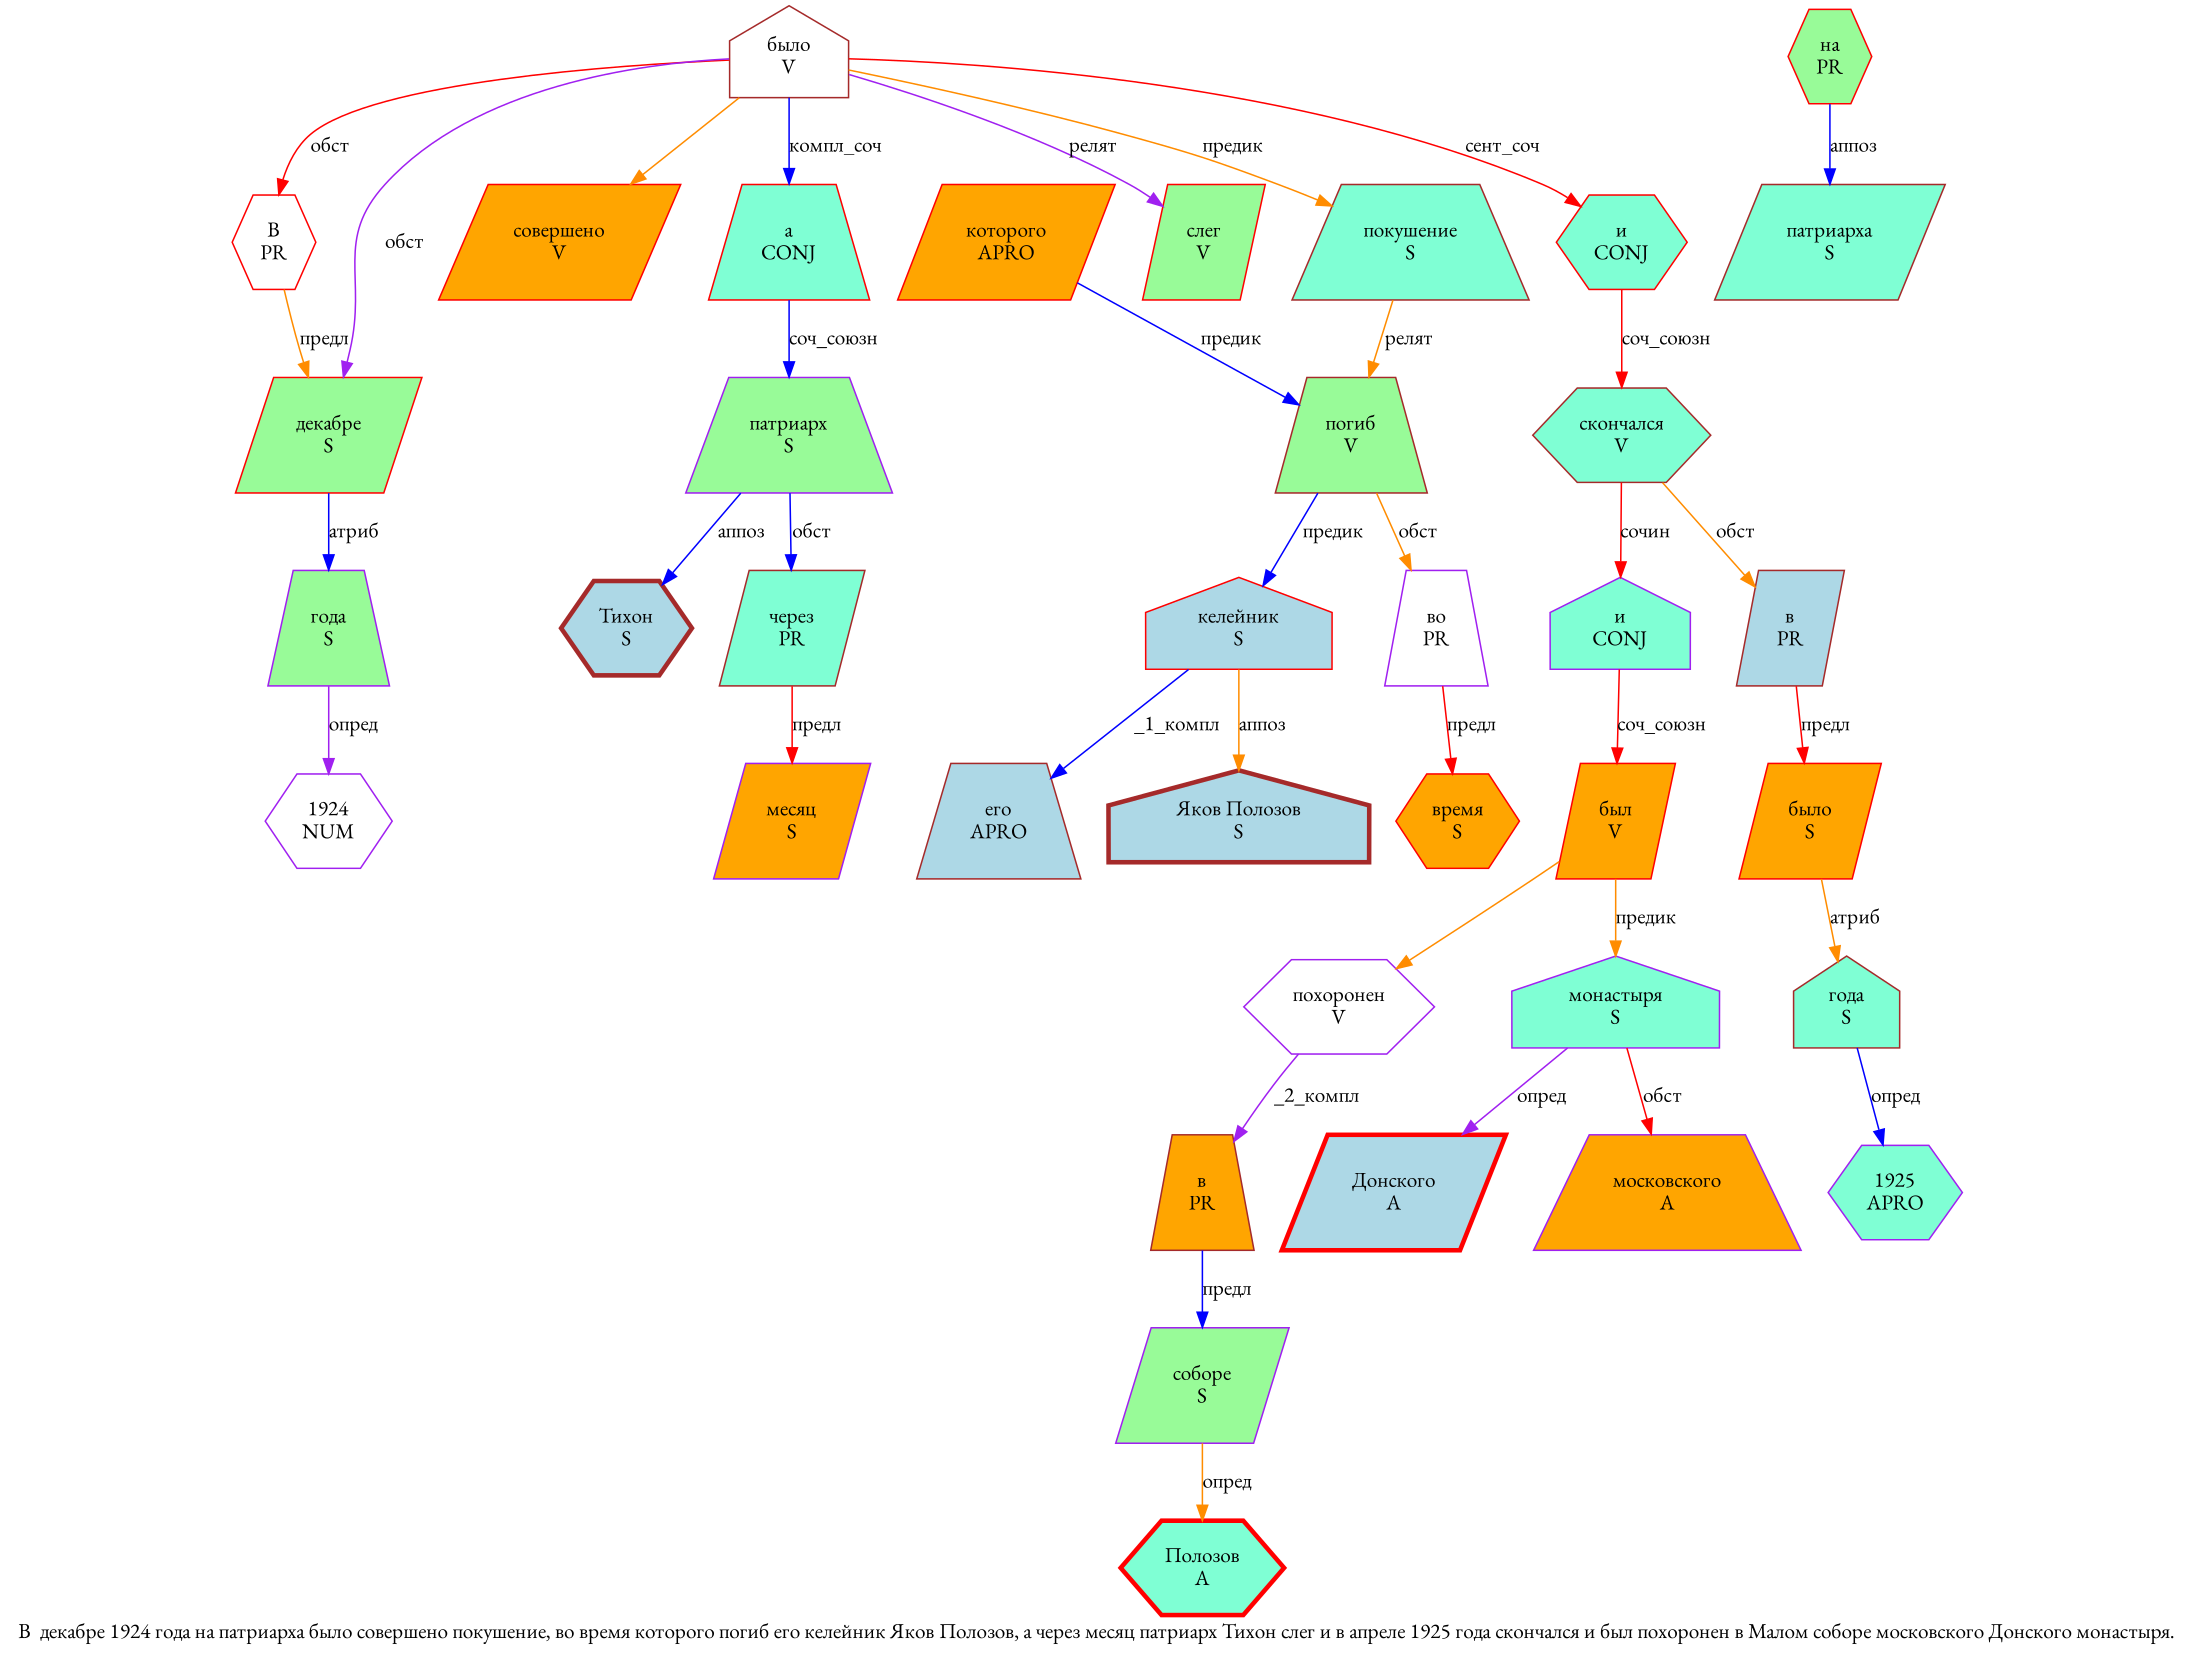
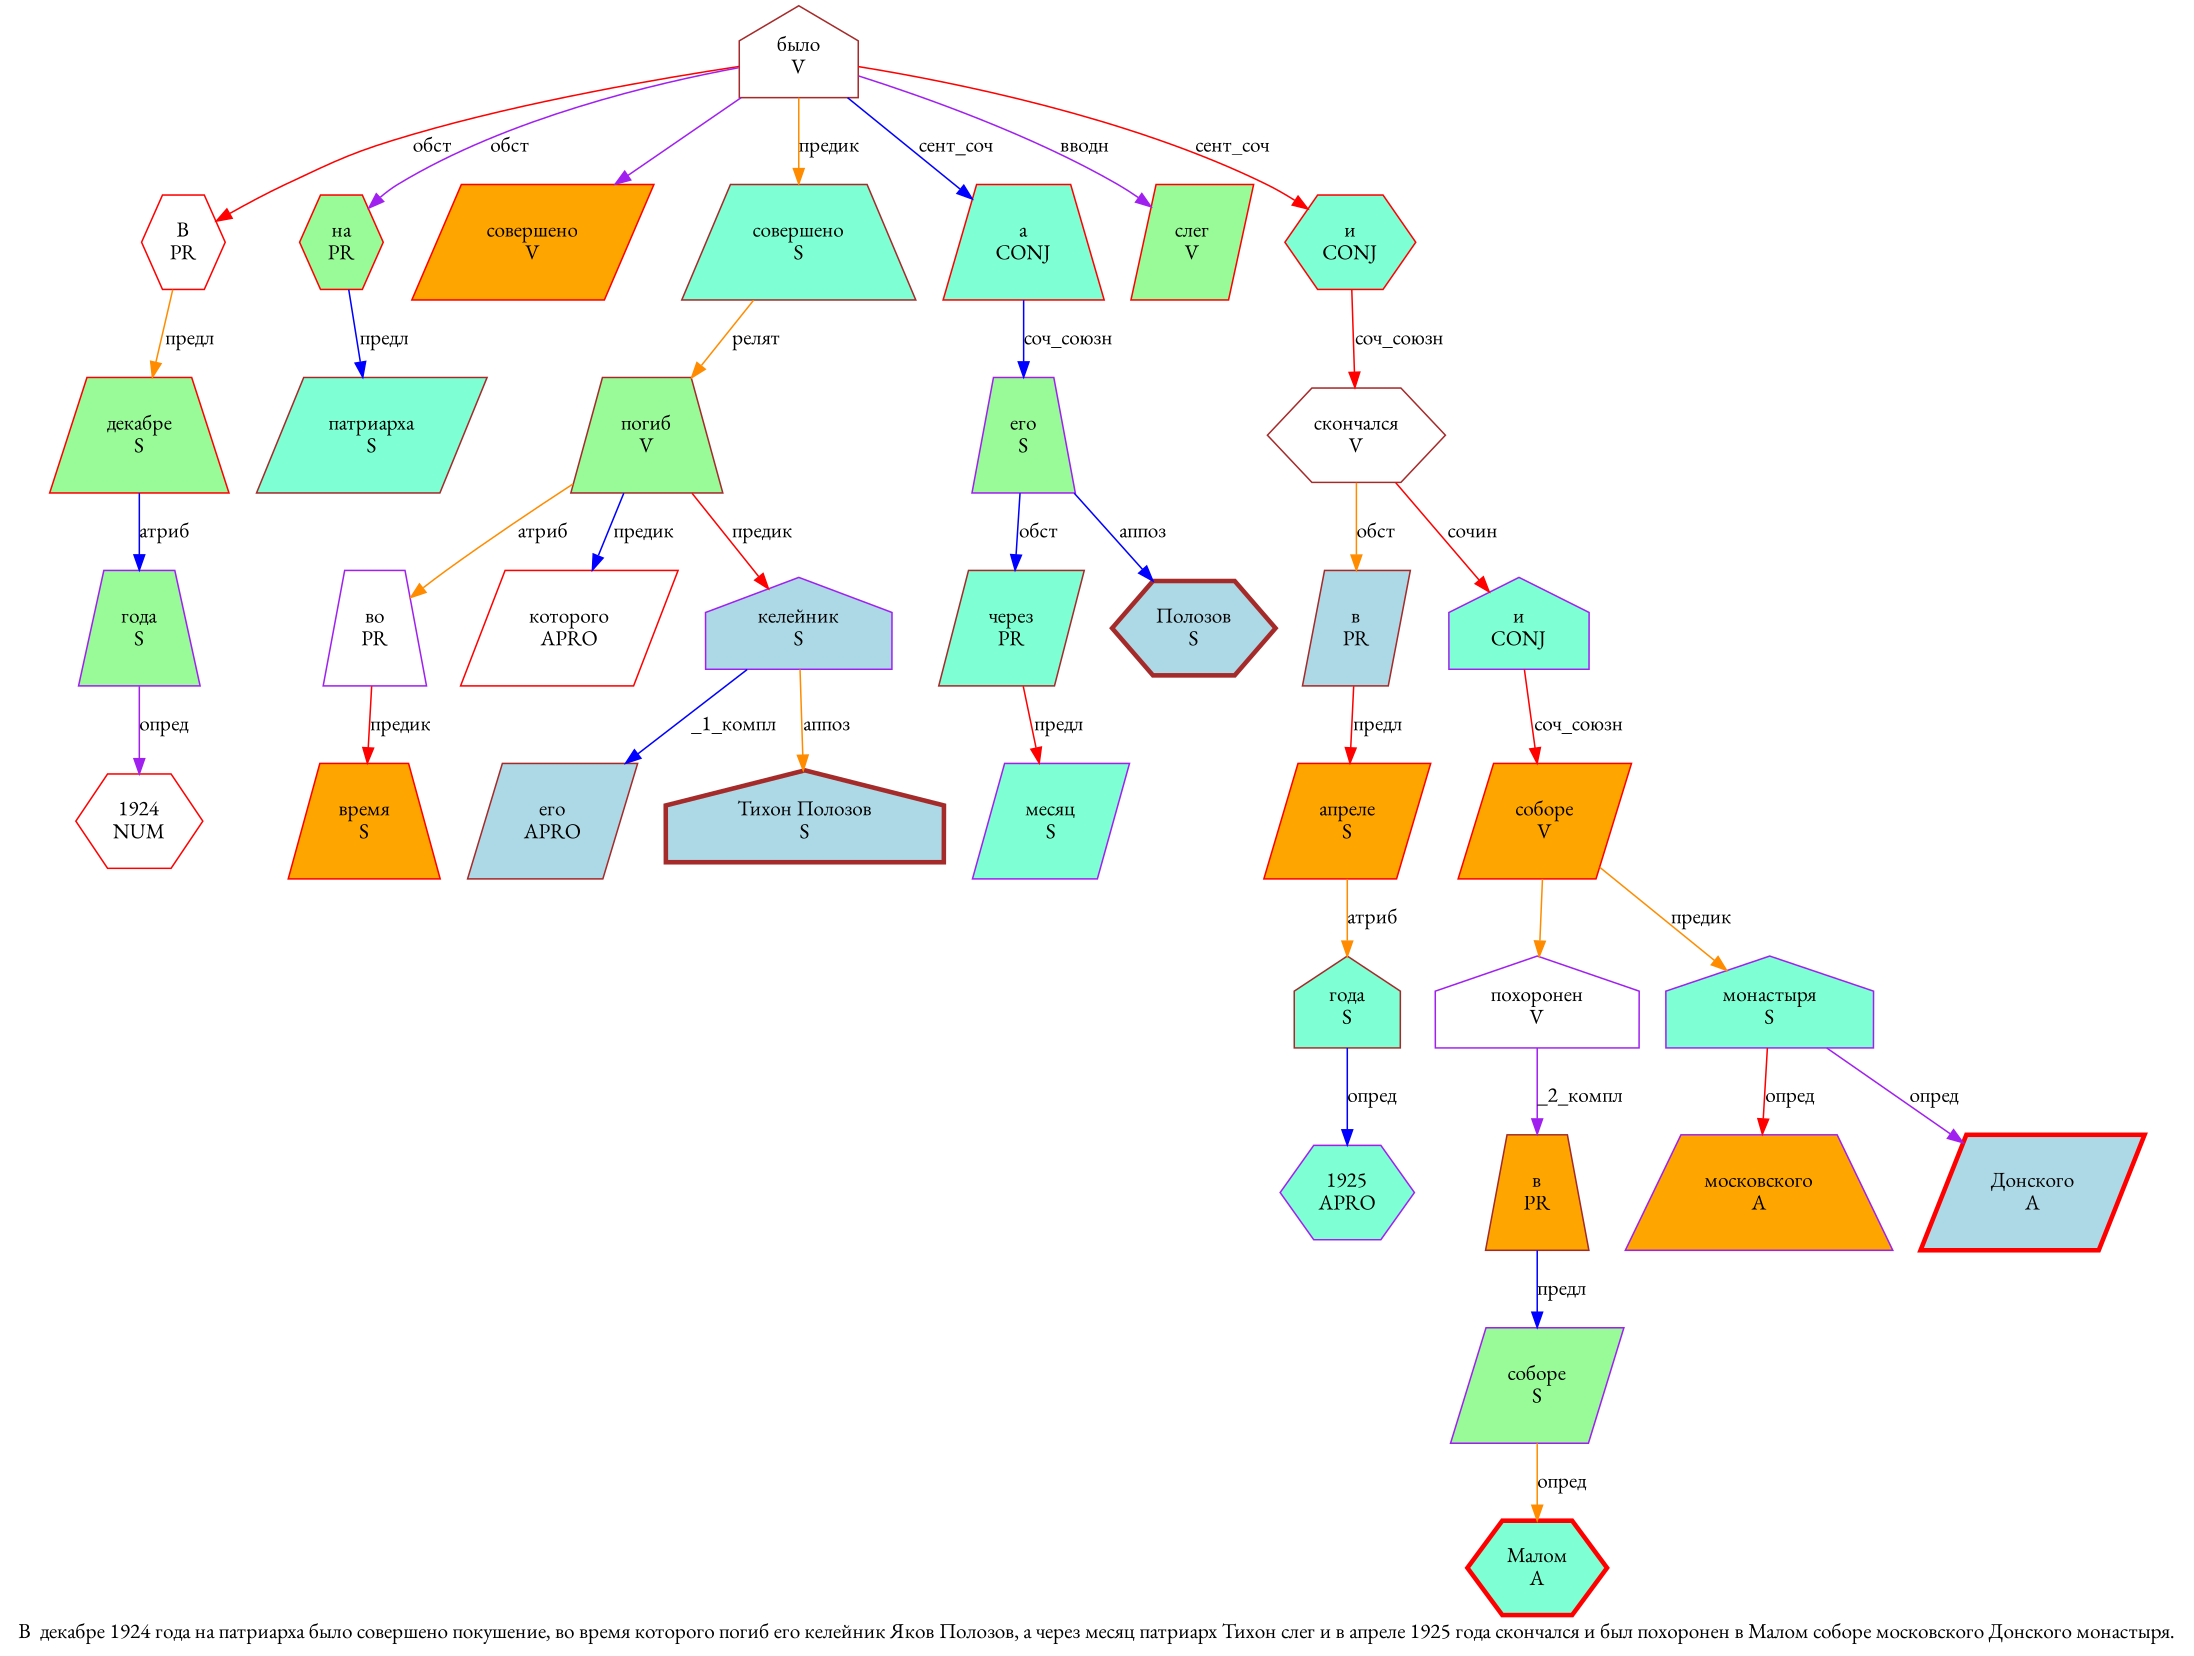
(459, 127) -> (553, 115)
(691, 136) -> (684, 137)
(835, 146) -> (956, 146)
(1093, 146) -> (1085, 146)
(1853, 146) -> (385, 339)
(1006, 242) -> (569, 628)
(1411, 242) -> (799, 242)
(1181, 340) -> (611, 524)
(329, 435) -> (139, 435)
(789, 435) -> (1024, 435)
(1622, 435) -> (1356, 435)
(1418, 532) -> (544, 532)
(1294, 533) -> (725, 535)
(627, 628) -> (1194, 628)
(1239, 628) -> (799, 628)
(1472, 725) -> (401, 725)
(329, 821) -> (139, 821)
(792, 821) -> (1051, 821)
(999, 821) -> (553, 821)
(1239, 821) -> (805, 821)
(1458, 821) -> (364, 821)
(1616, 821) -> (1545, 821)
(1810, 821) -> (1347, 821)
(1339, 1007) -> (1537, 1007)
(1663, 1096) -> (1790, 1096)
(1202, 1568) -> (1537, 1568)
